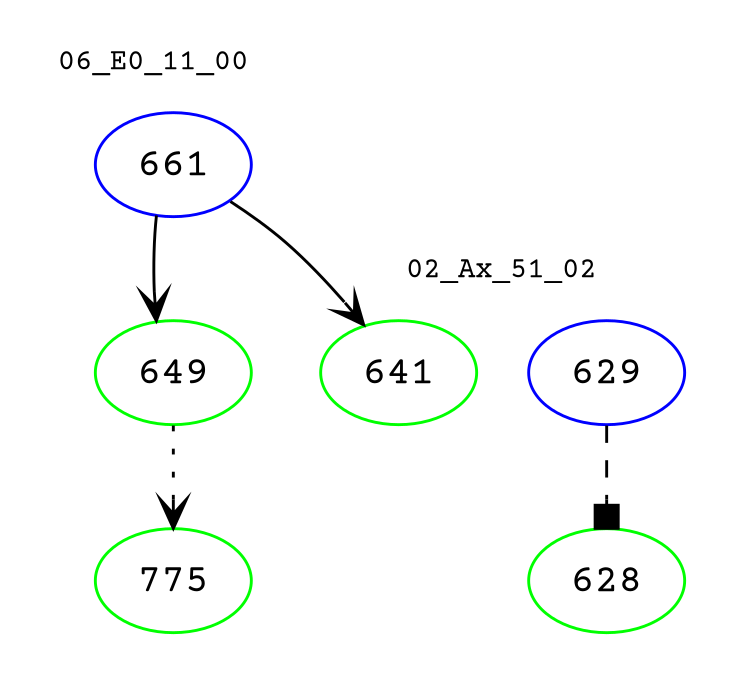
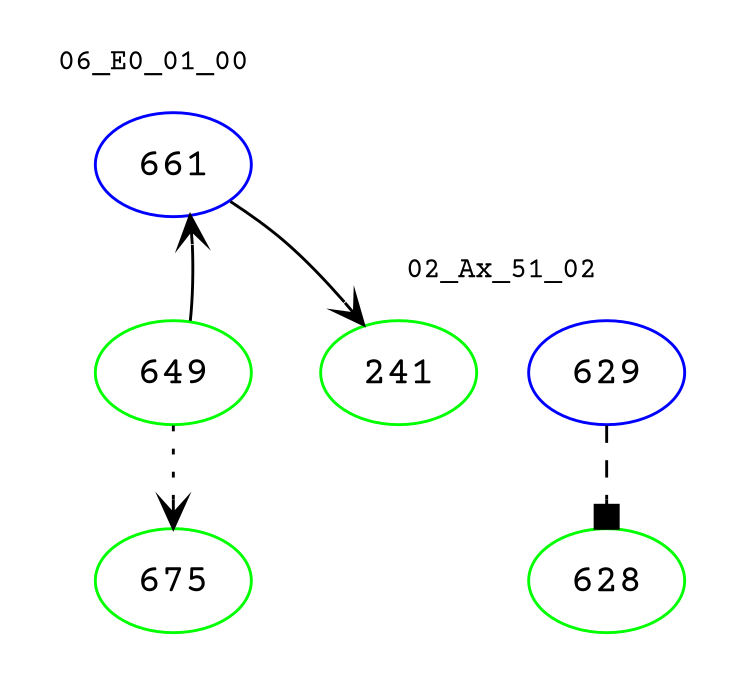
(155, 62) -> (155, 62)
(154, 254) -> (193, 283)
(399, 373) -> (399, 373)
(173, 581) -> (173, 581)
